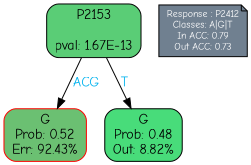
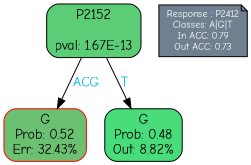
(94, 31) -> (94, 31)
(45, 135) -> (45, 135)
